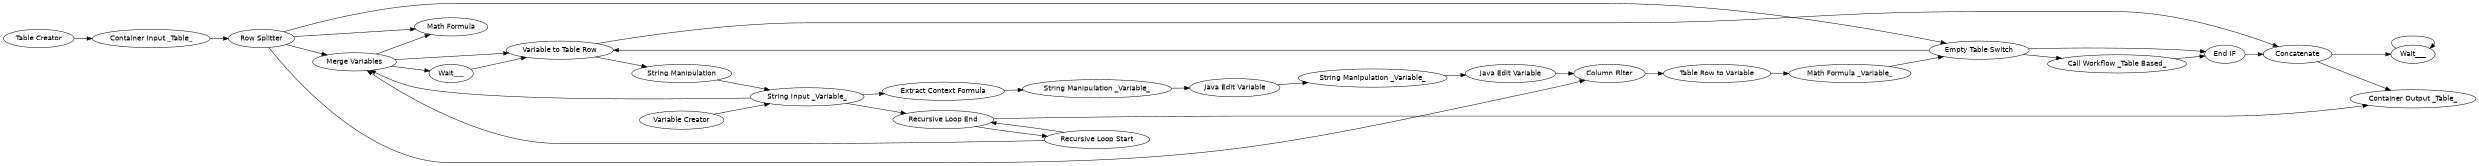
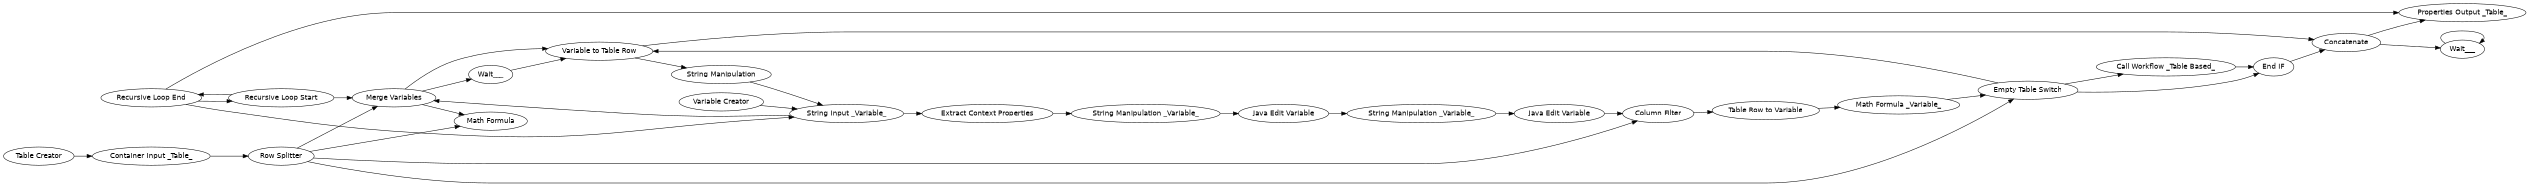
(943, 91) -> (987, 114)
(2413, 99) -> (2462, 13)
(874, 108) -> (487, 136)
